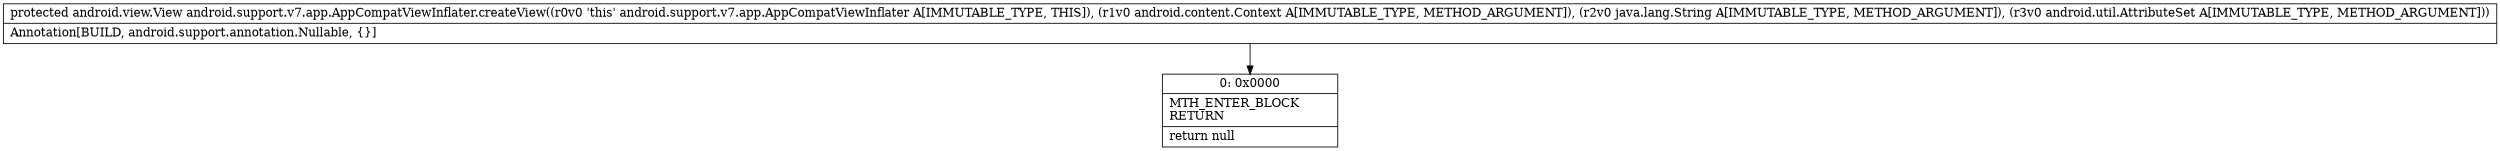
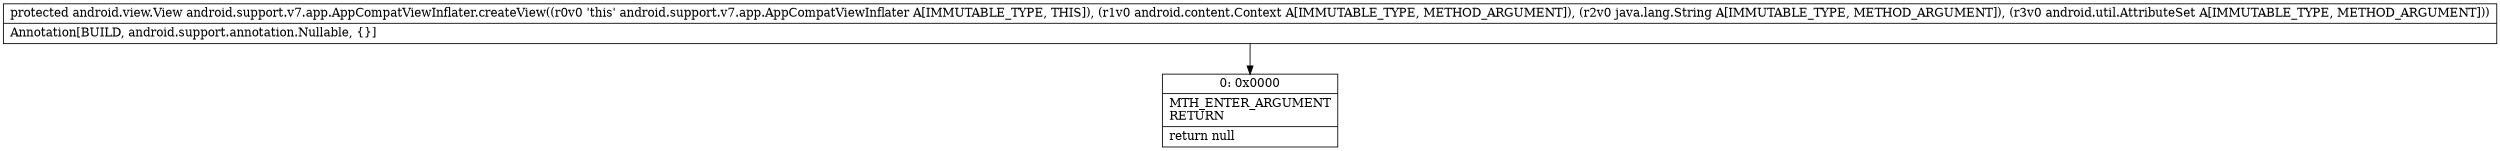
(1234, 103) -> (1250, 103)
